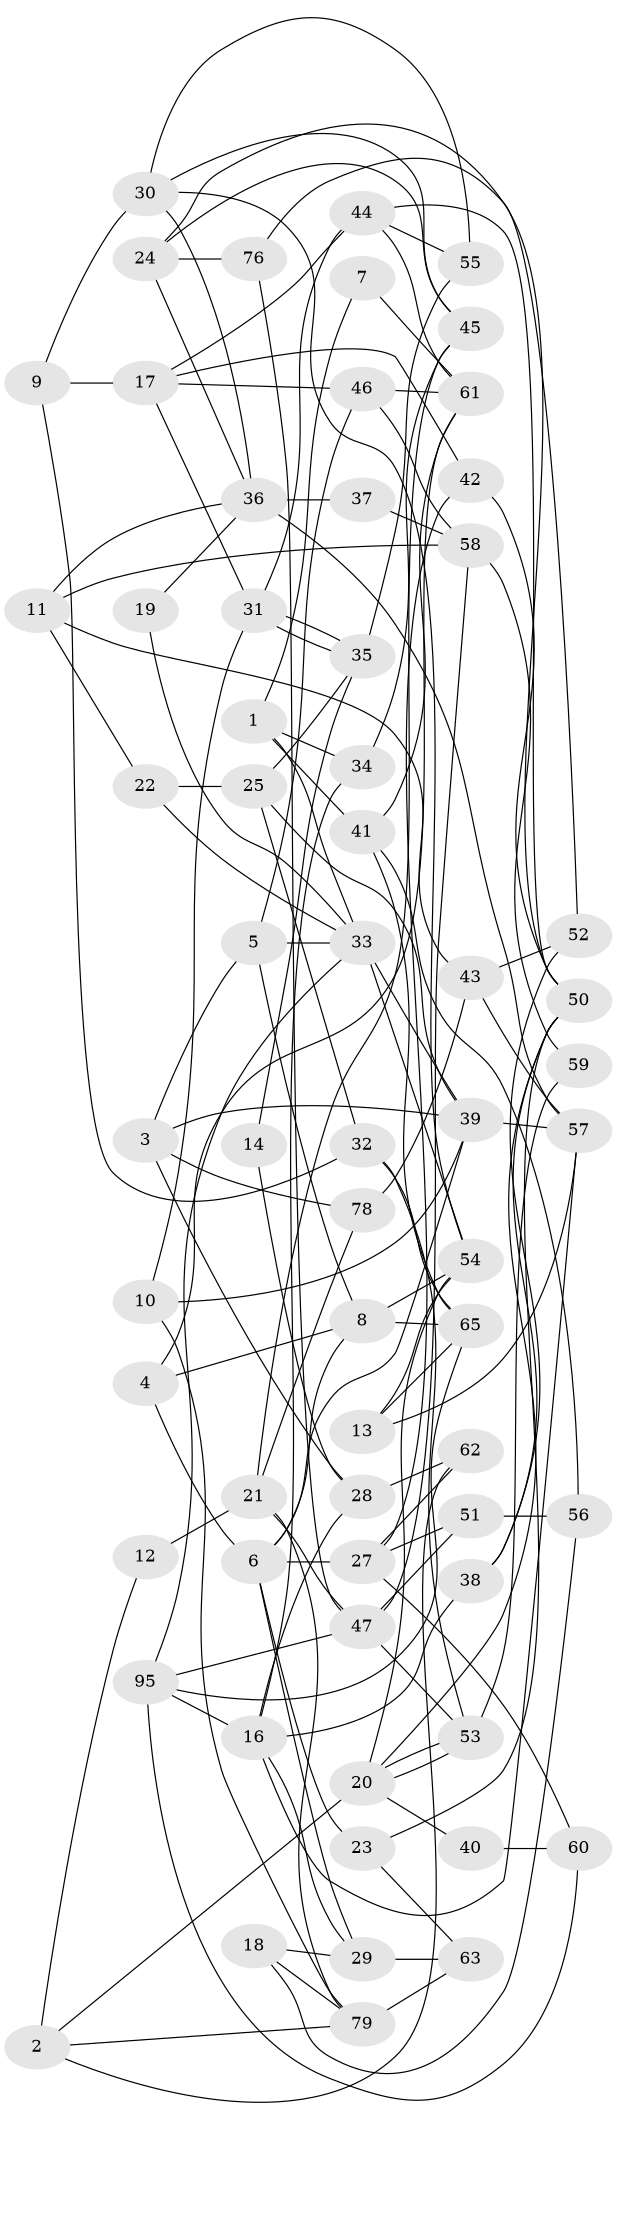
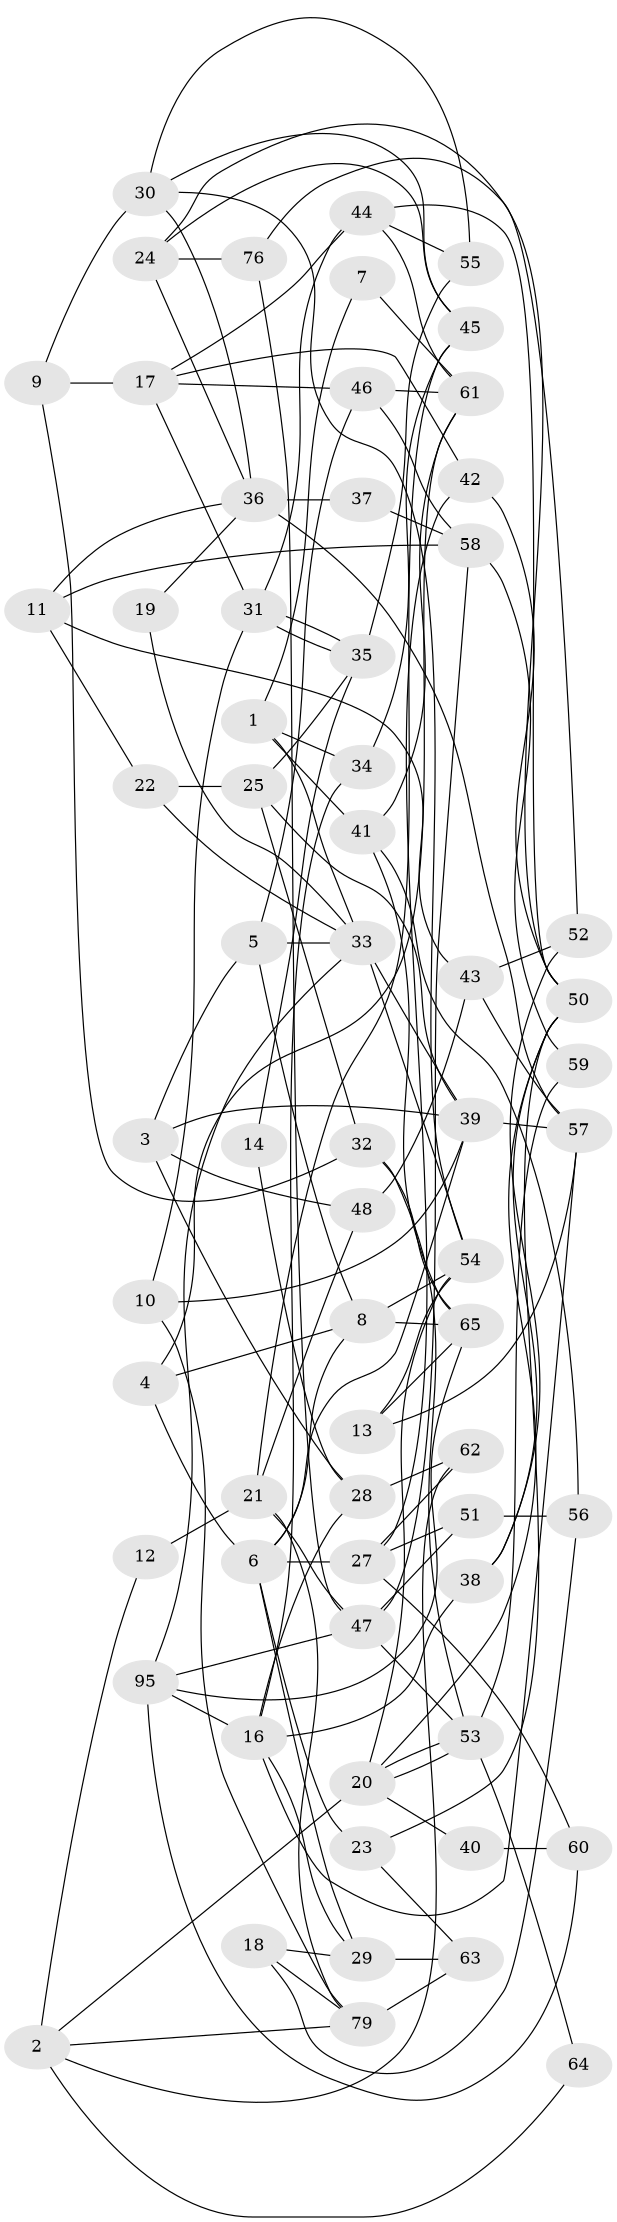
(362, 1210) -> (362, 1210)
none -> (579, 2065)
